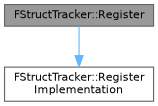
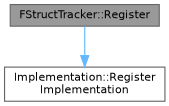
(79, 84) -> (85, 84)
